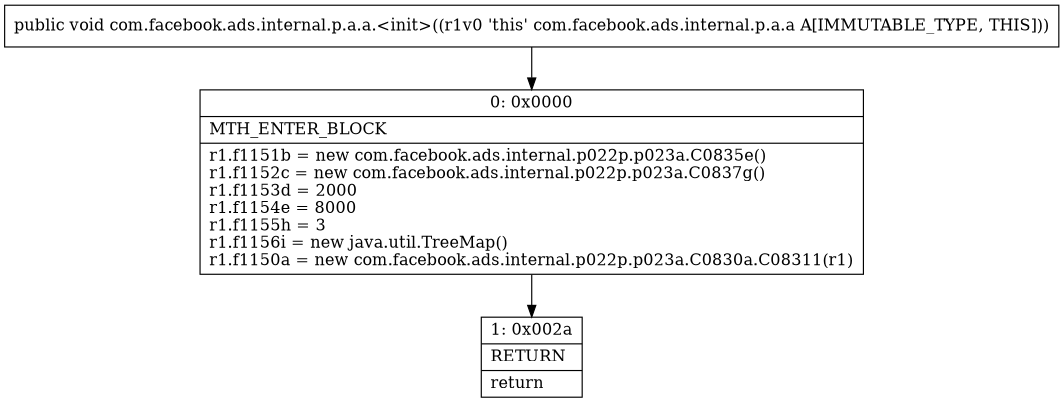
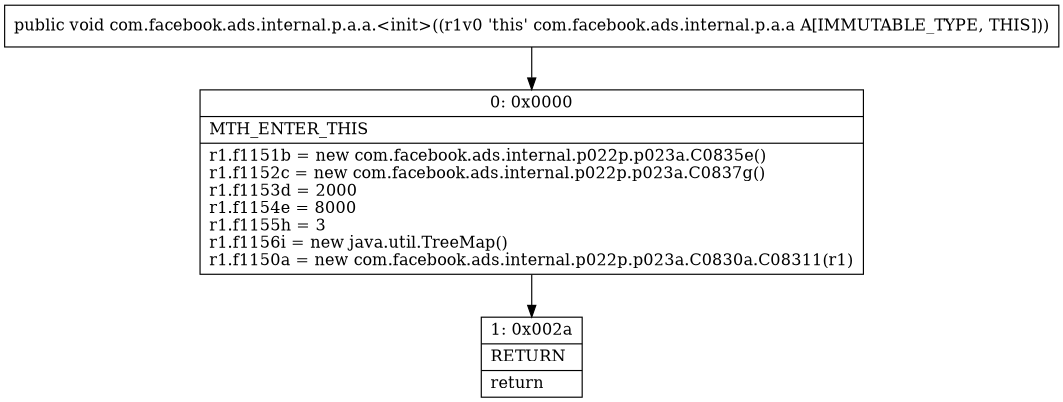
(299, 129) -> (289, 129)
